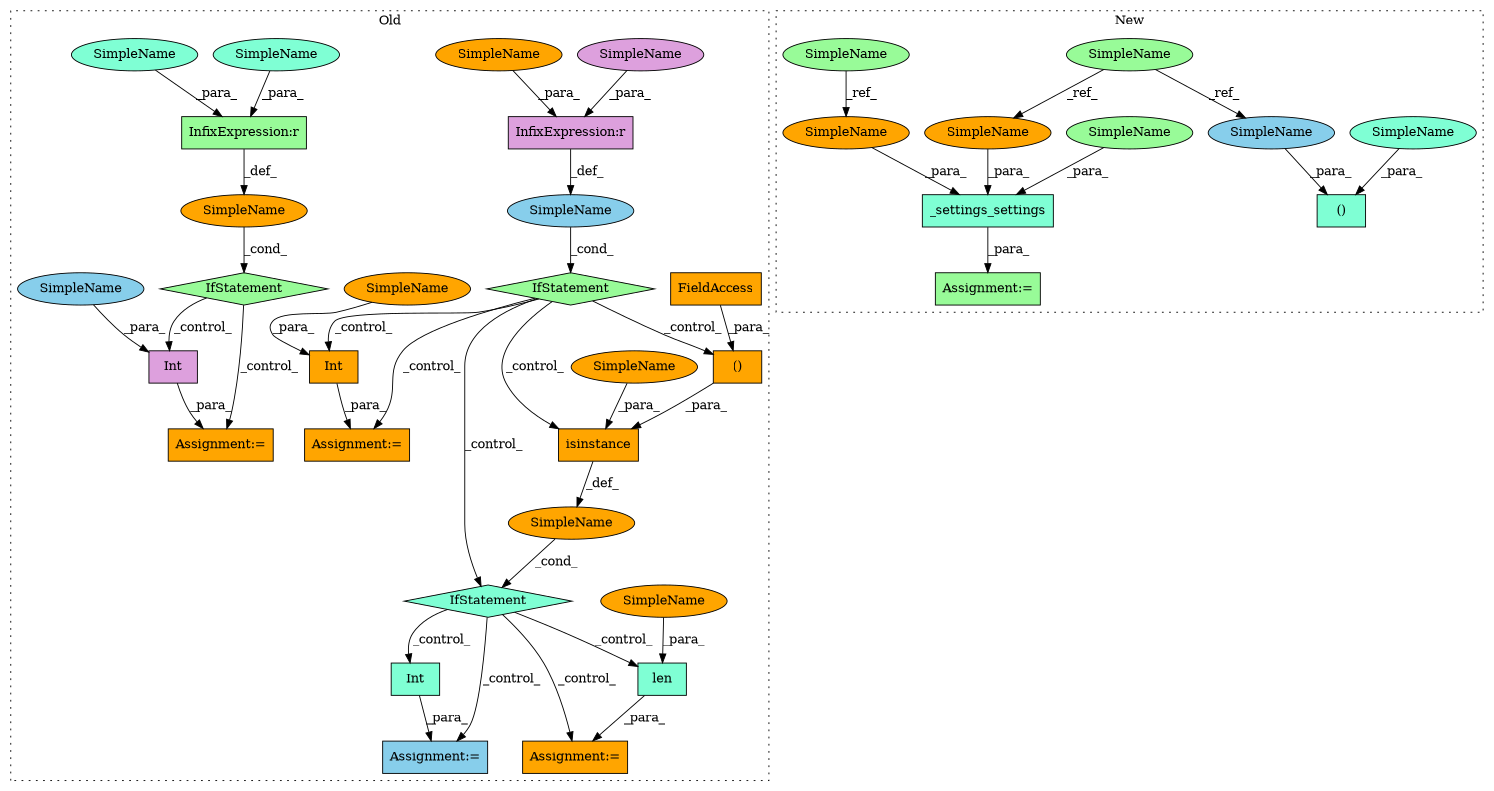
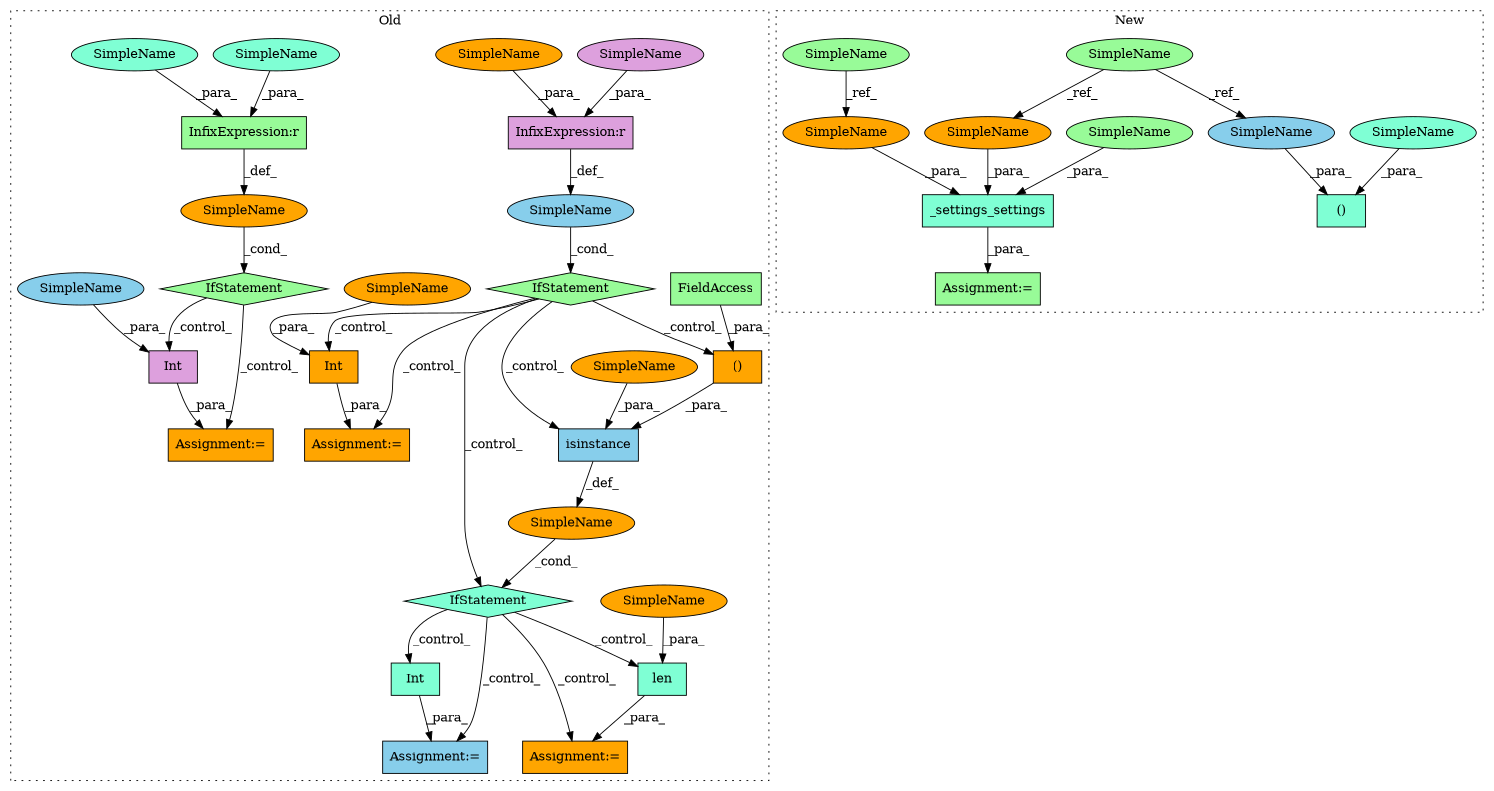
(716, 289) -> (716, 289)
(598, 445) -> (598, 445)
